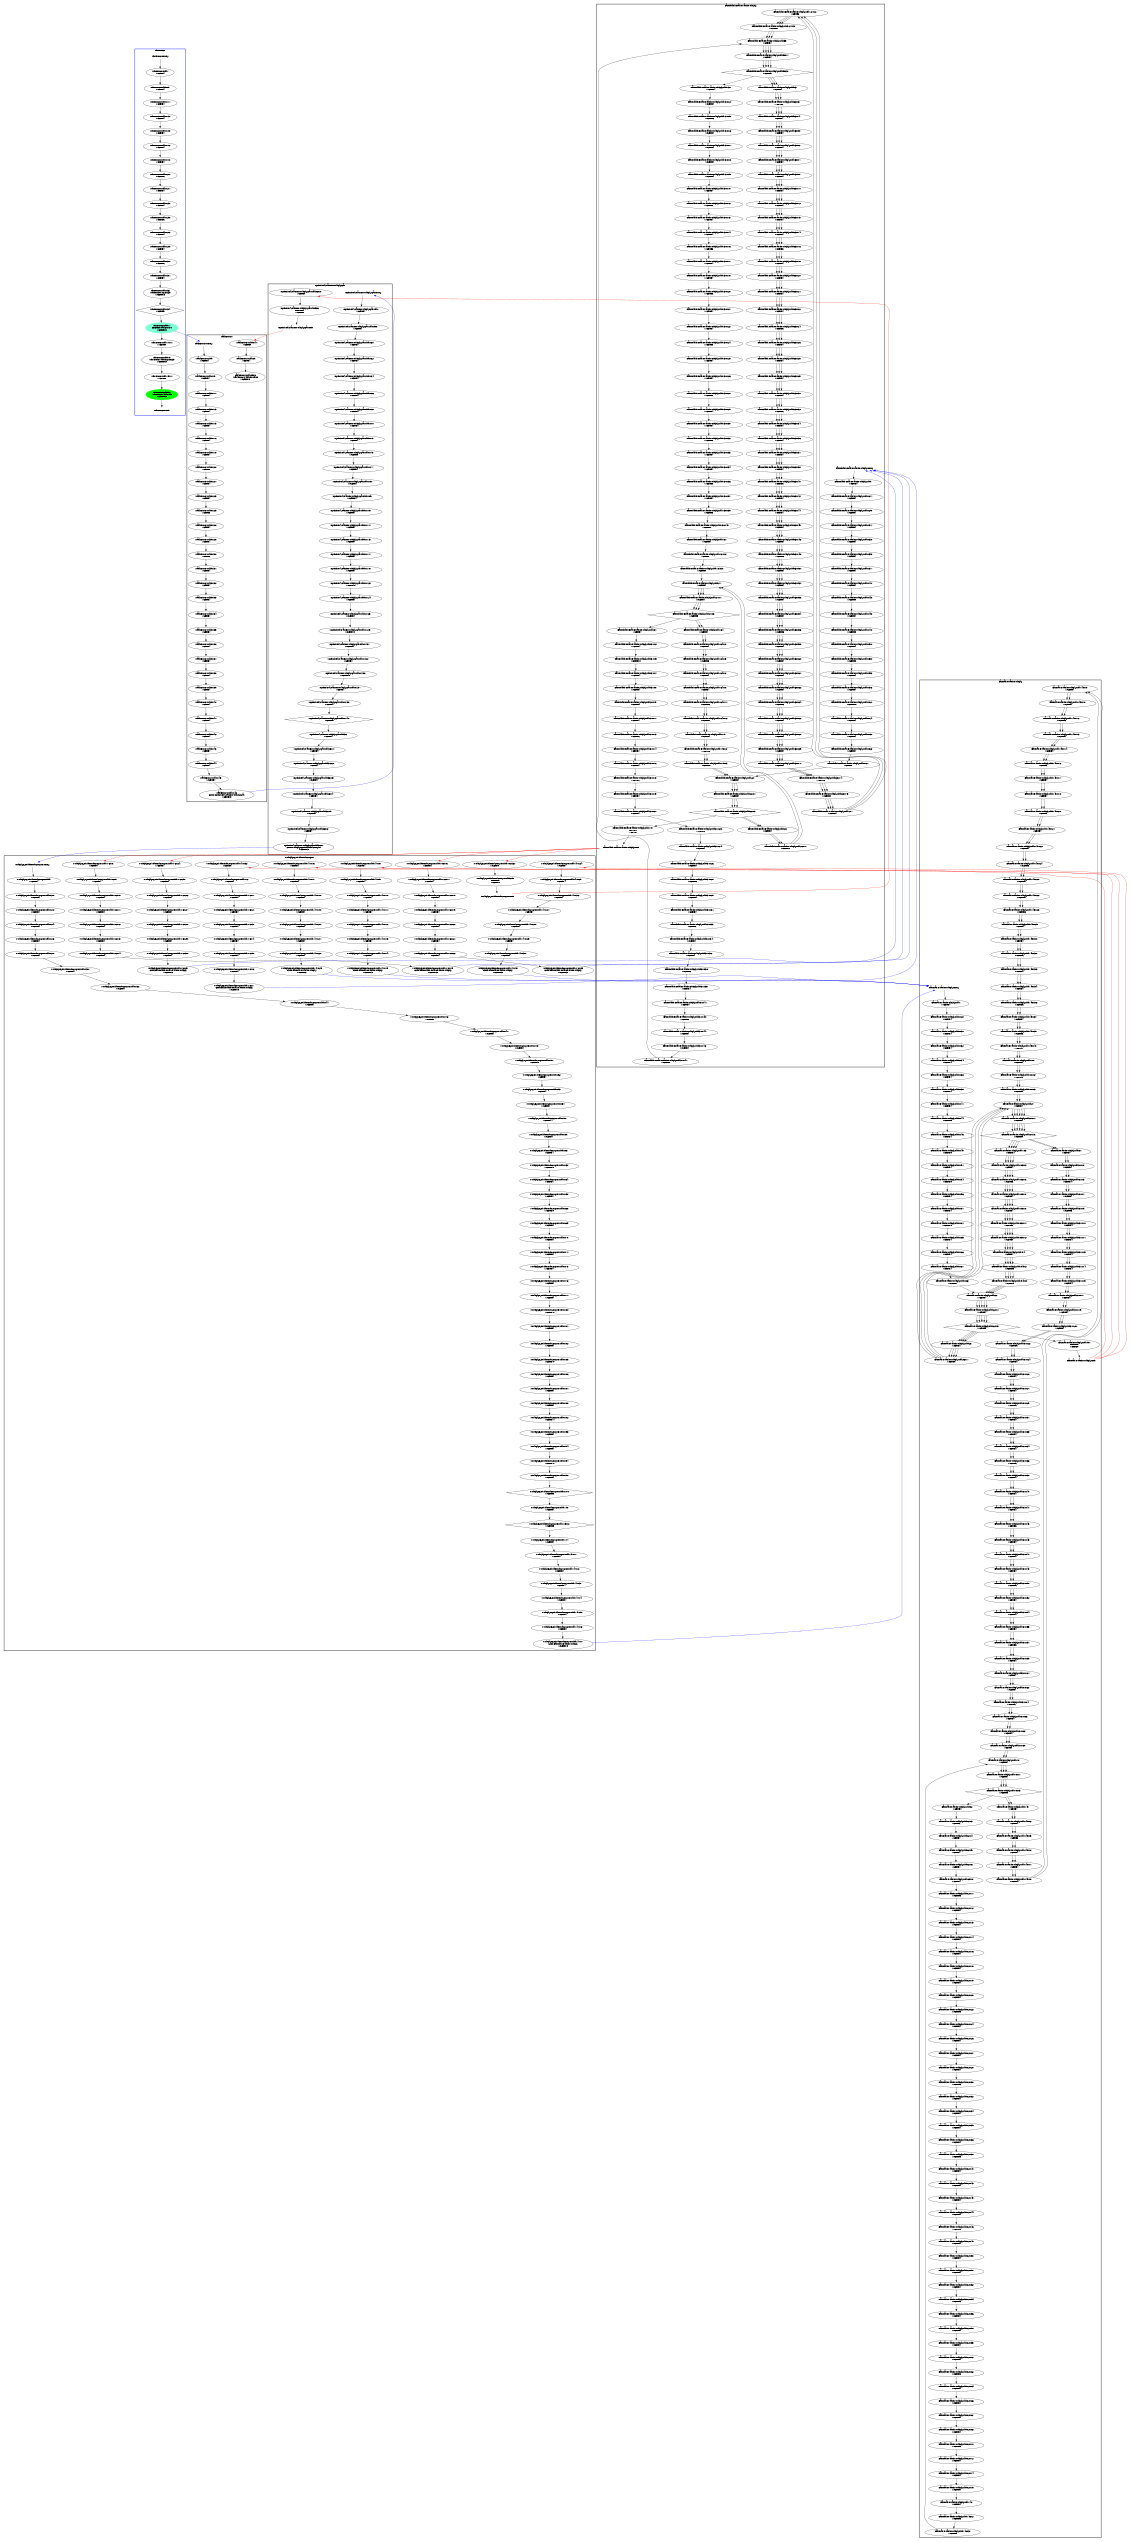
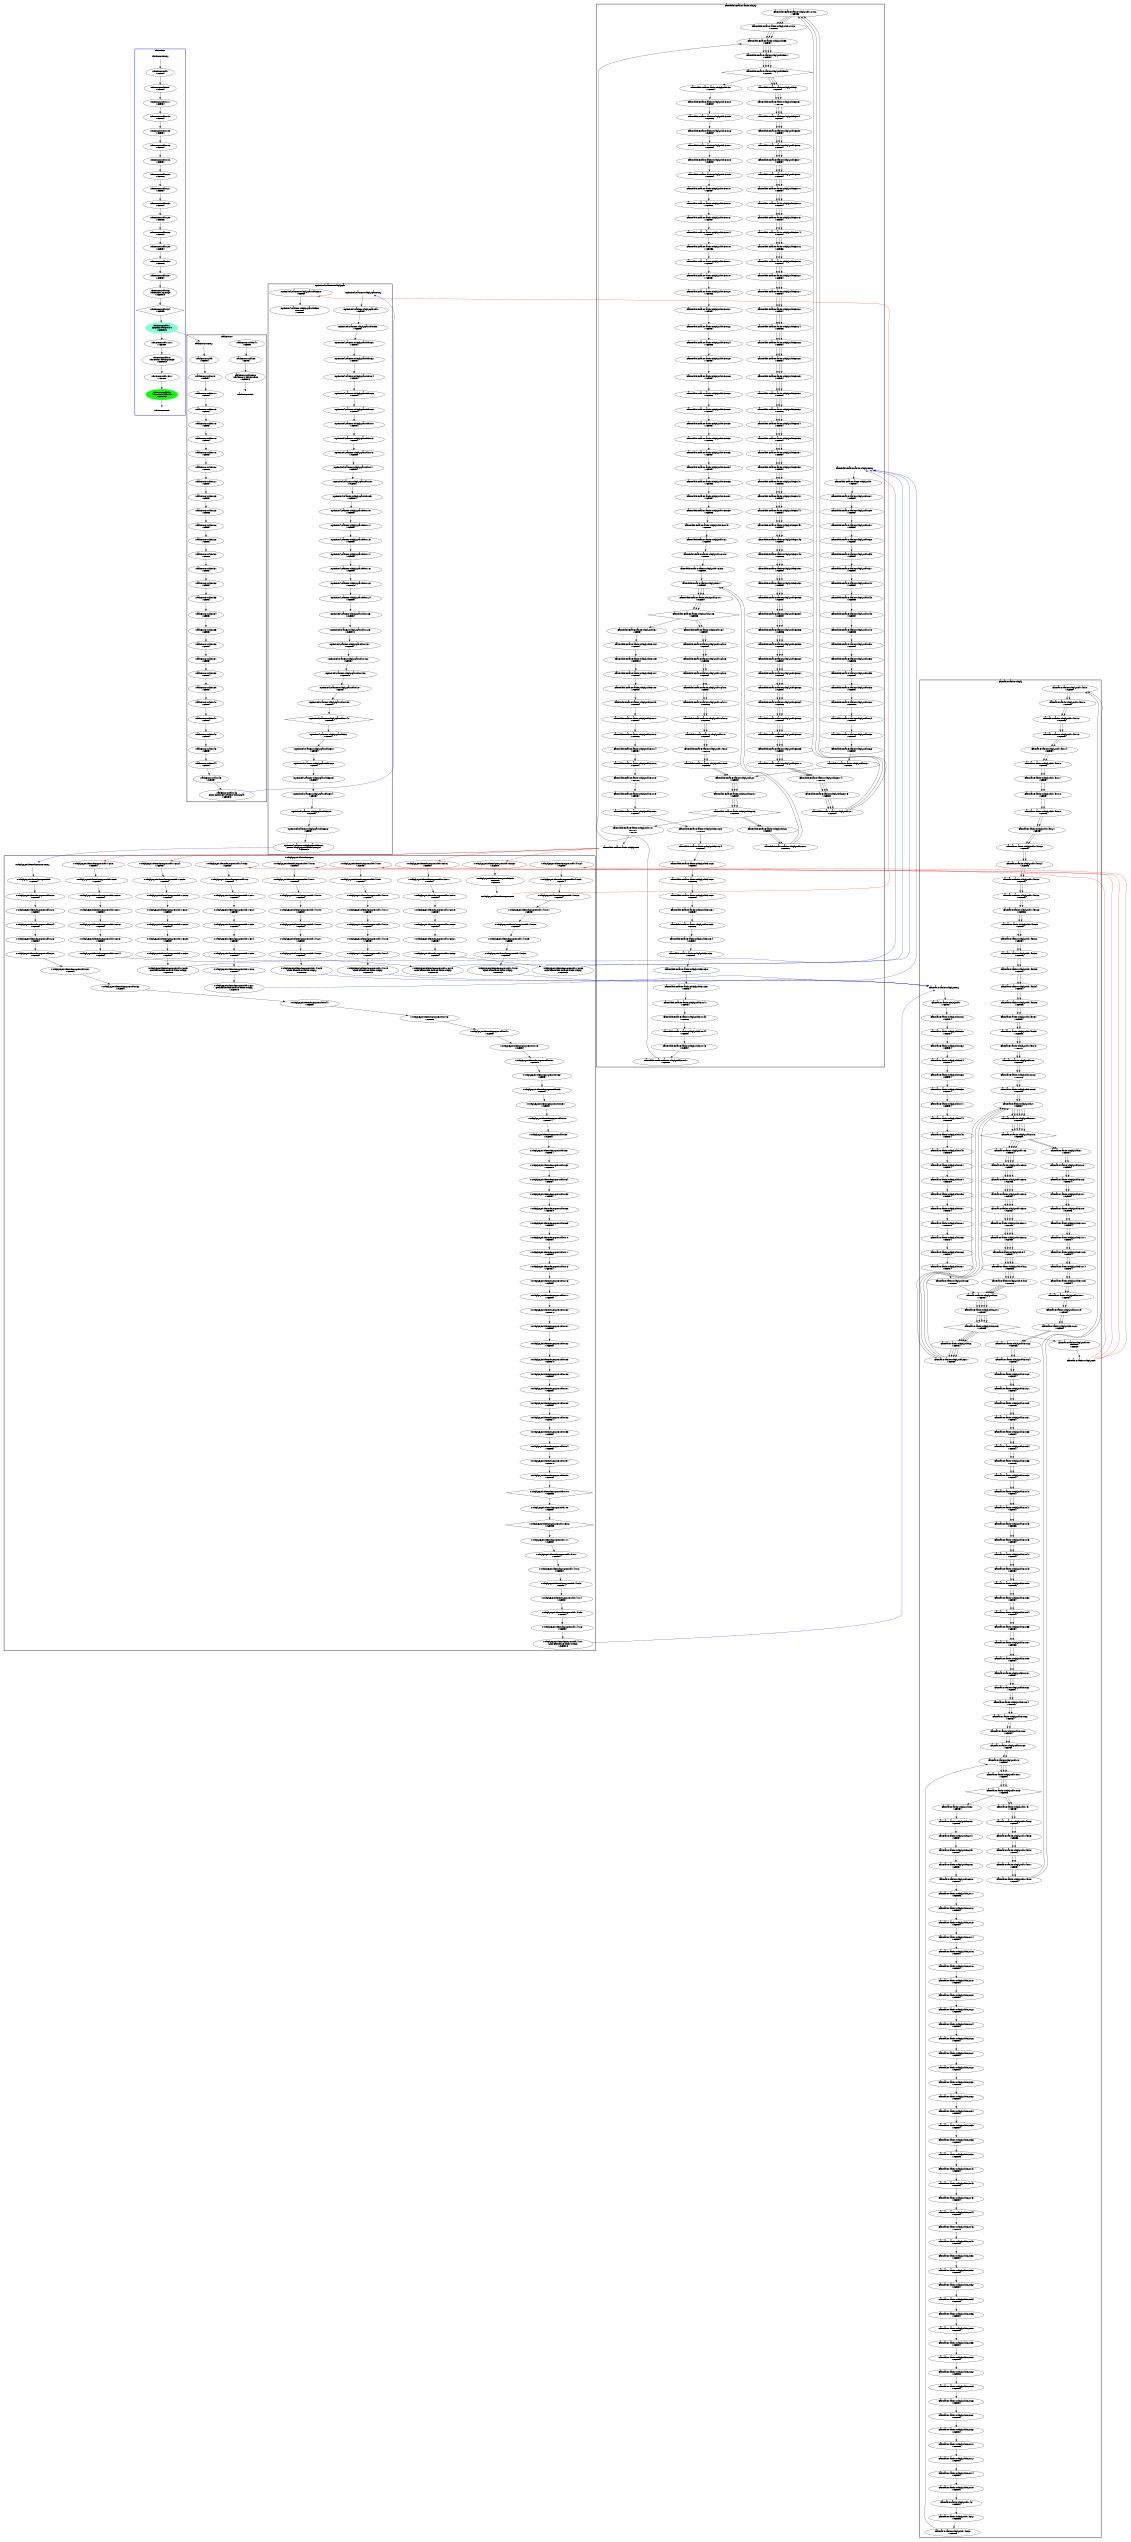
(296, 328) -> none
(184, 334) -> (184, 334)
none -> (245, 395)
(162, 403) -> (162, 403)
